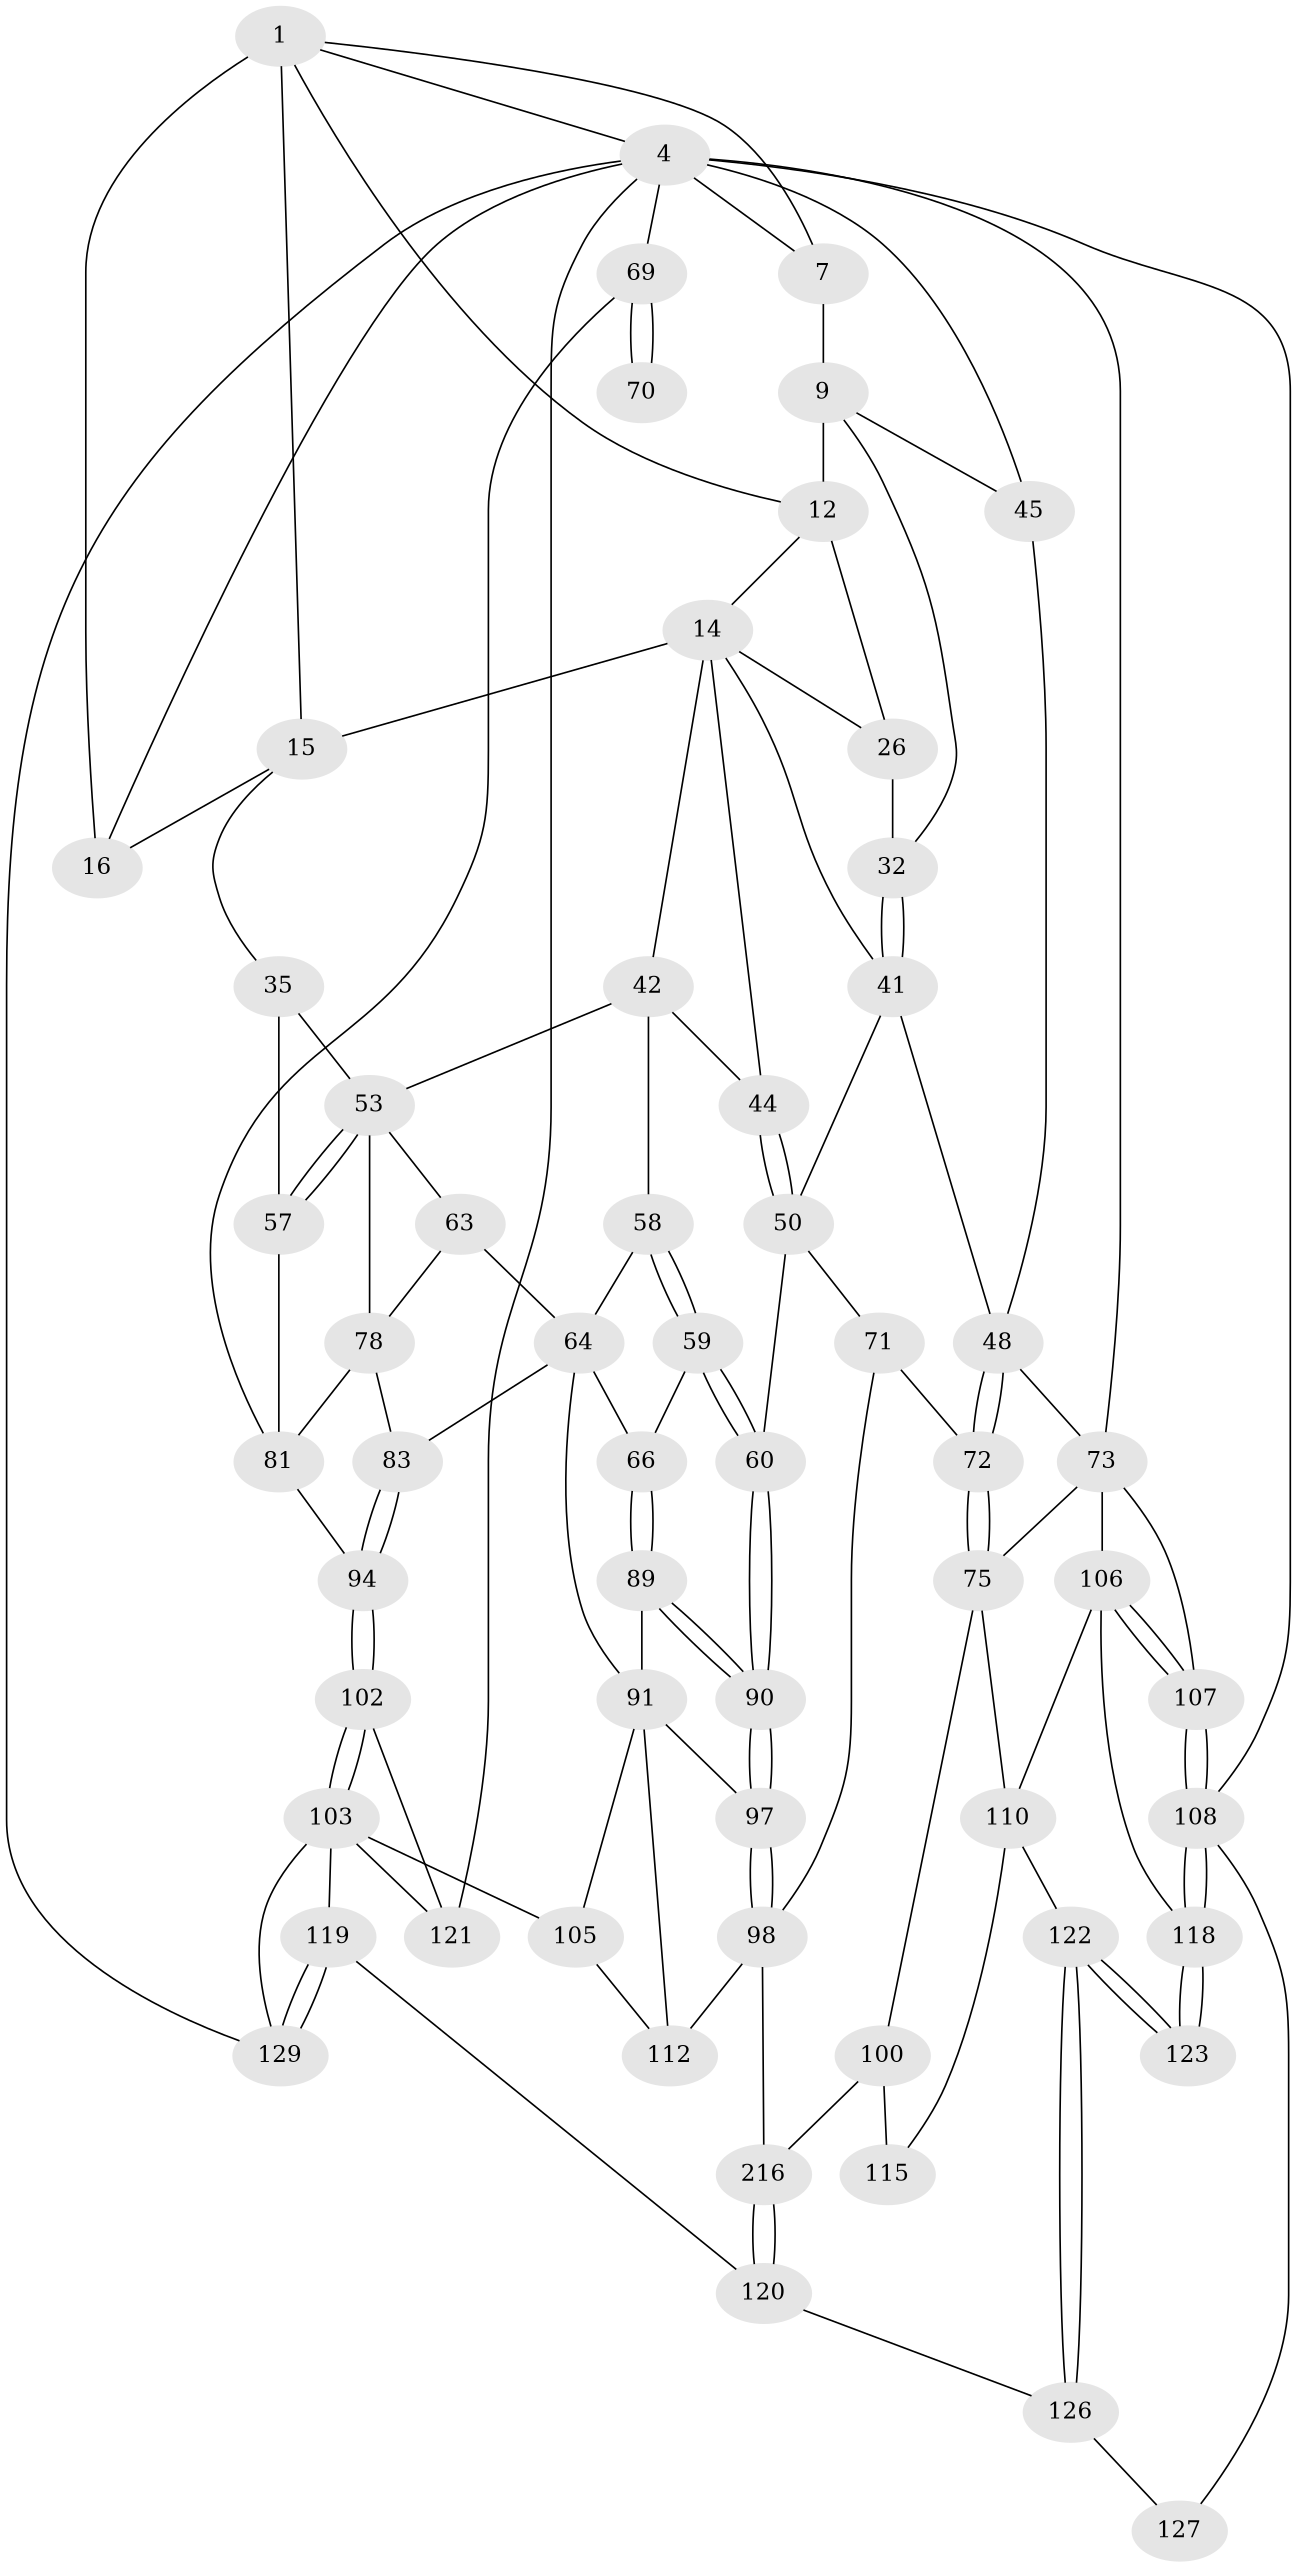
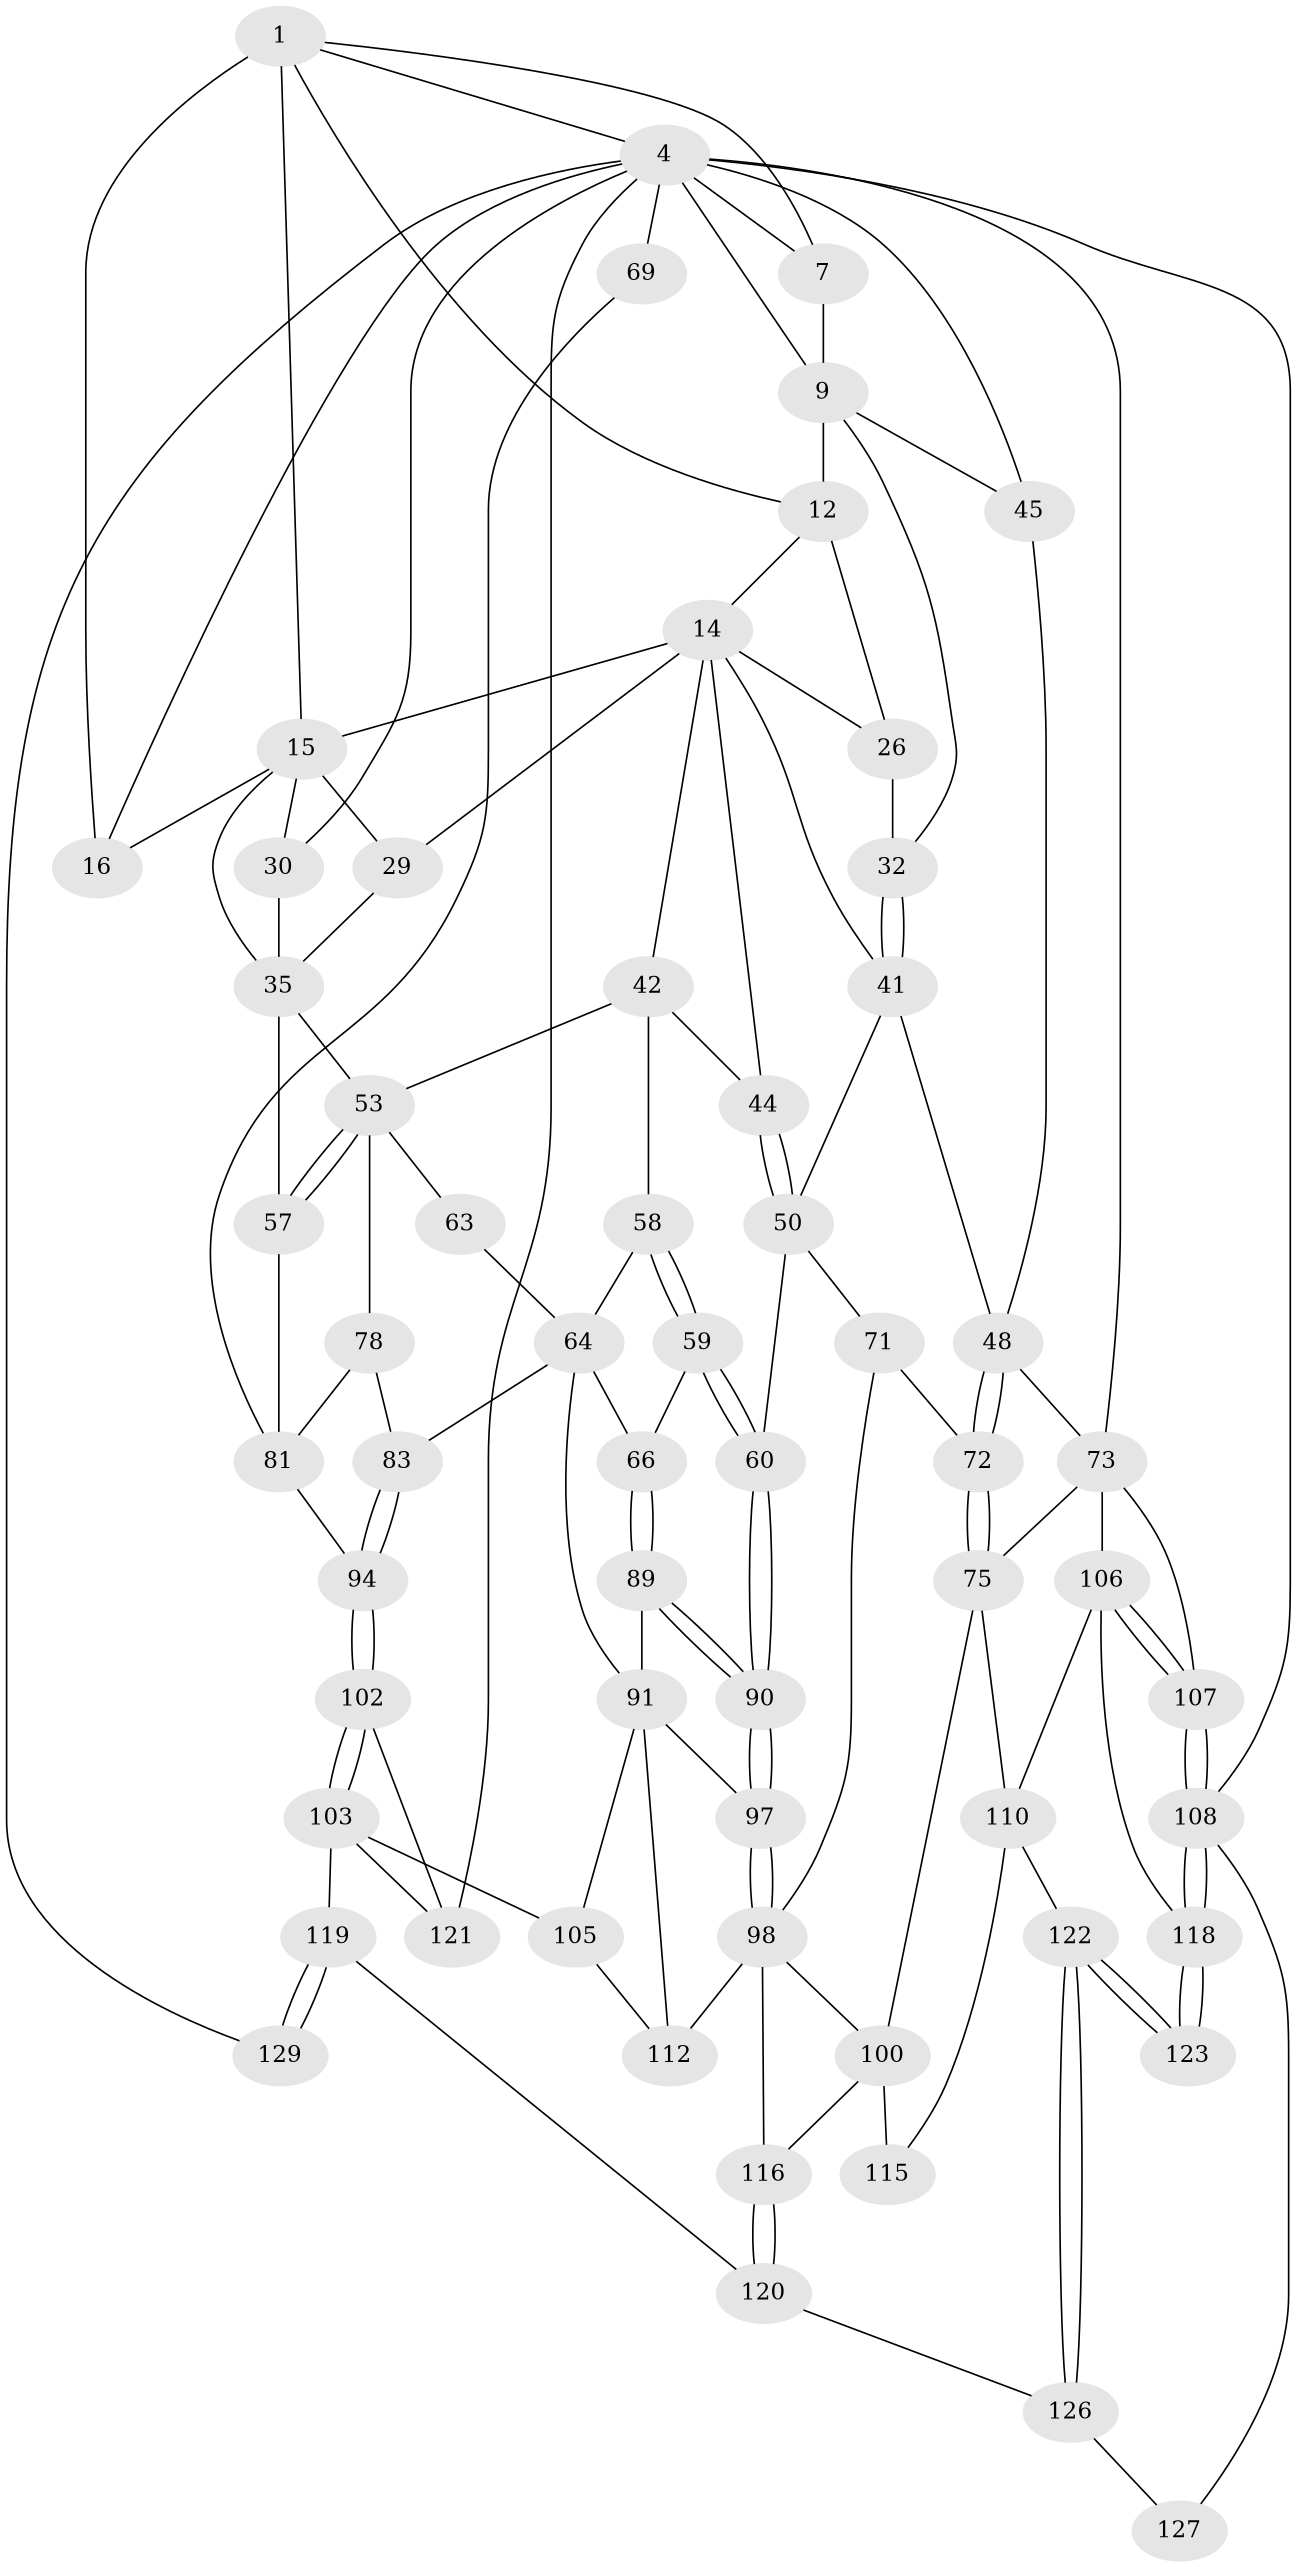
none -> (744, 274)
(642, 393) -> none
none -> (279, 868)
none -> (398, 868)
(415, 1284) -> none
(261, 1929) -> none
none -> (822, 1996)
(764, 2175) -> (764, 2175)
